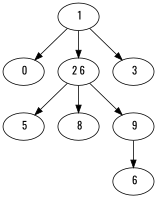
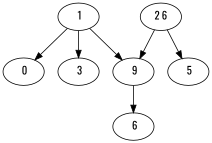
(79, 40) -> (103, 41)
(79, 127) -> none
